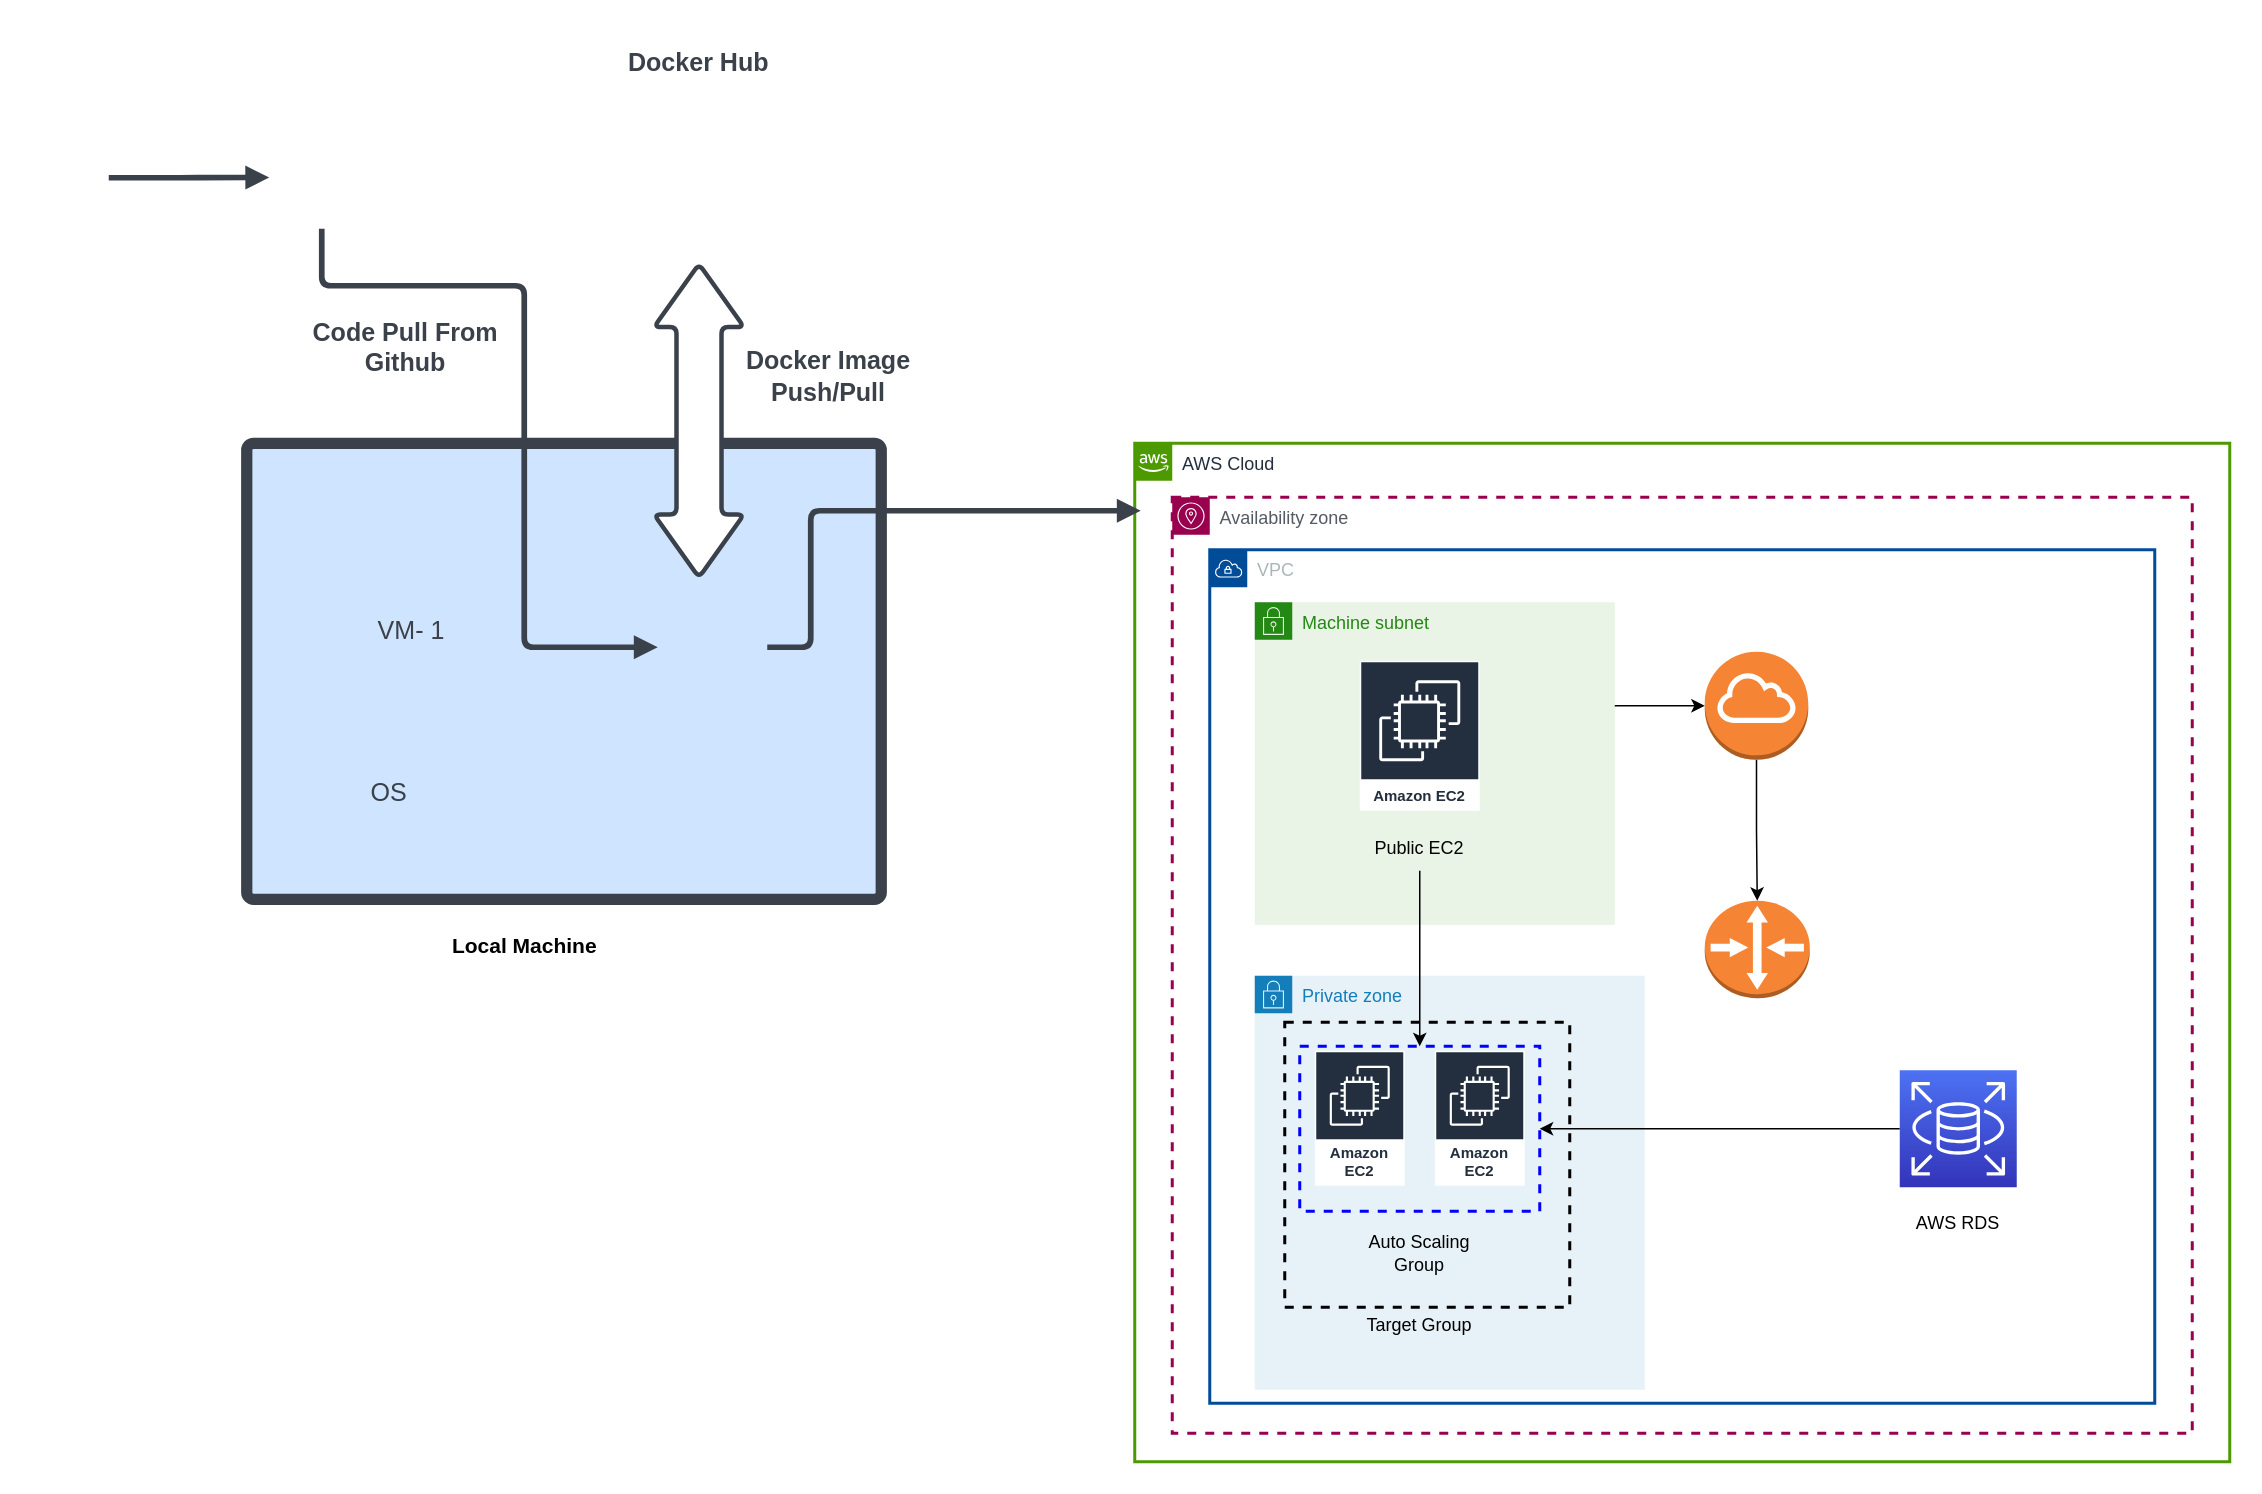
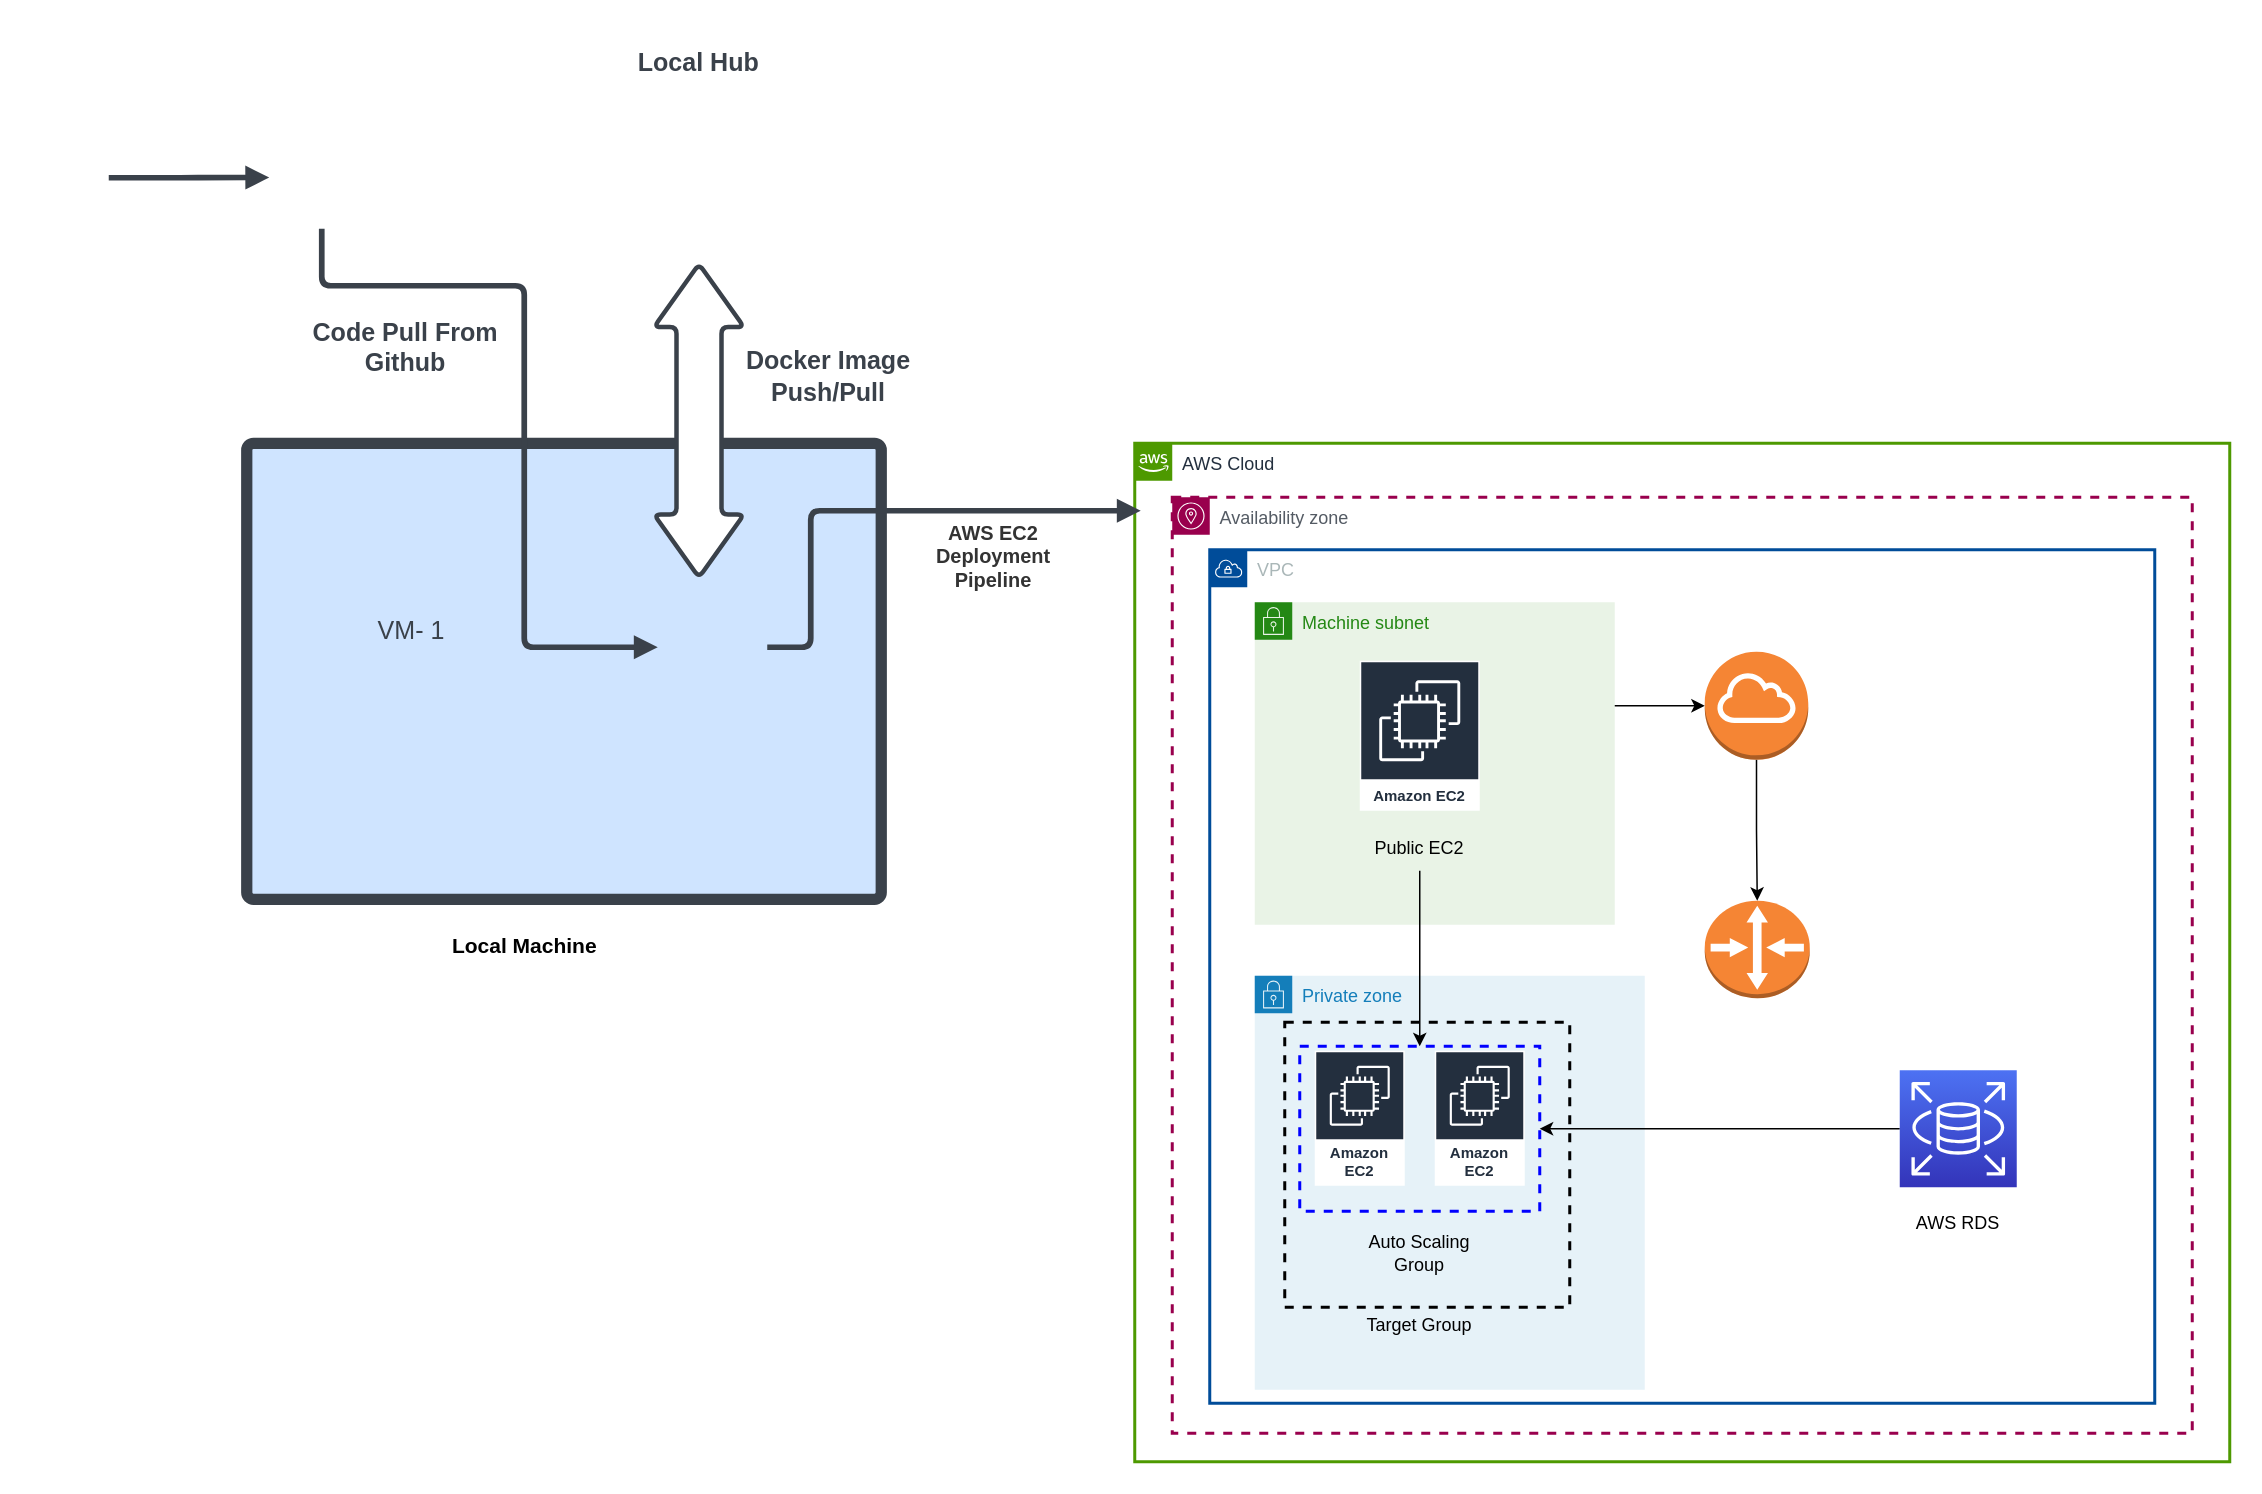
(699, 64) -> (699, 64)
none -> (994, 553)
(389, 794) -> none
